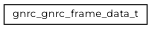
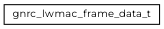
(76, 15) -> (82, 15)
